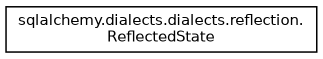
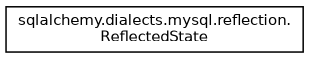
(161, 29) -> (155, 29)
